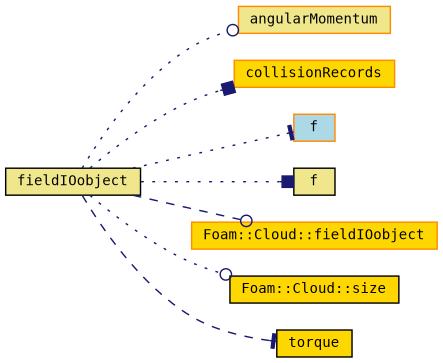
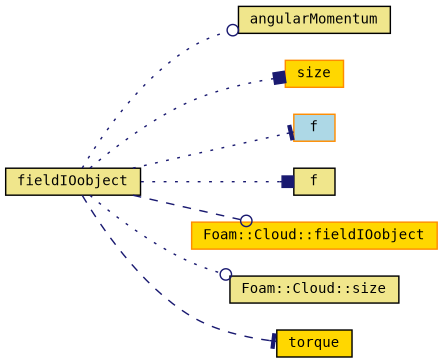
(314, 20) -> (314, 20)
(314, 74) -> (314, 74)
(314, 290) -> (314, 290)
